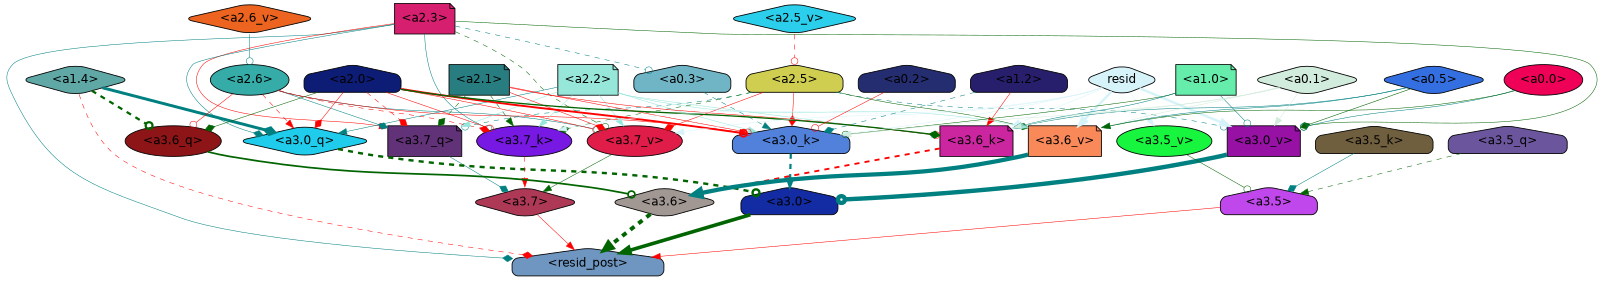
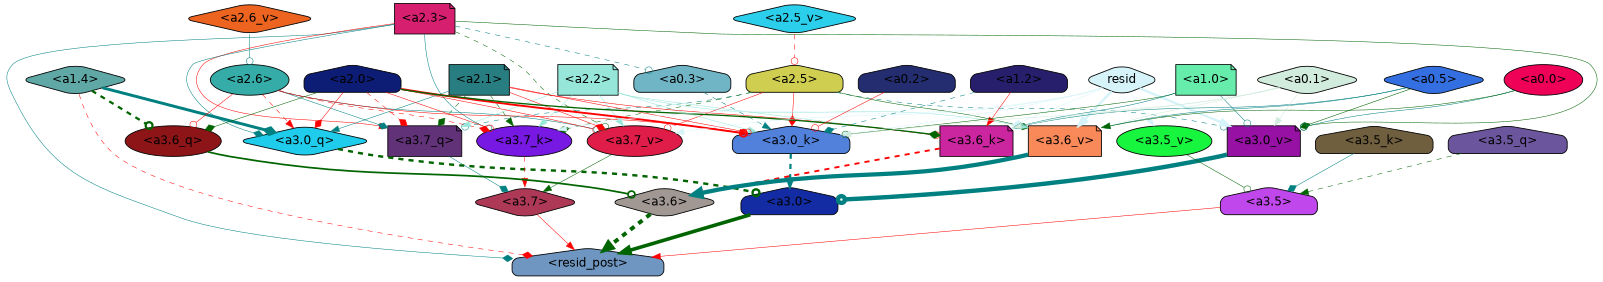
(734, 103) -> (734, 103)
(463, 107) -> (377, 116)
